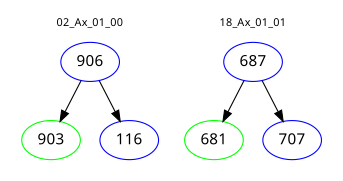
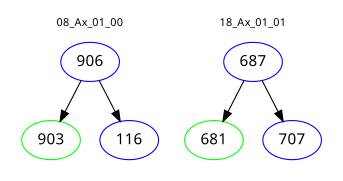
(90, 23) -> (90, 23)
